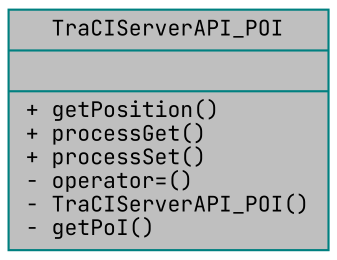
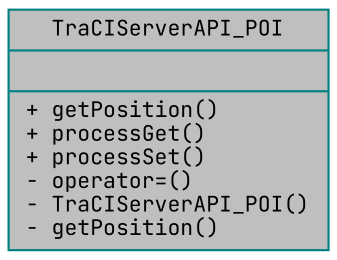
(91, 229) -> (123, 229)
